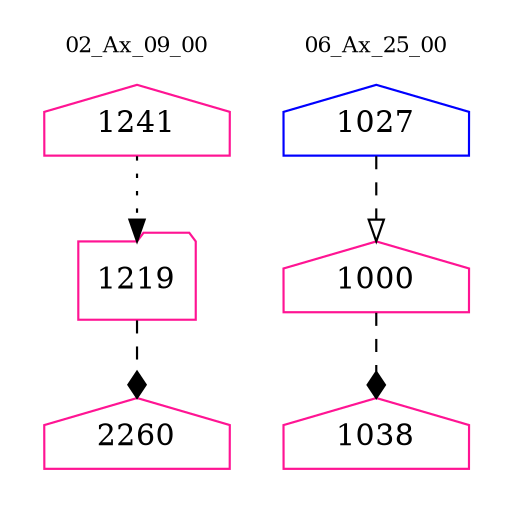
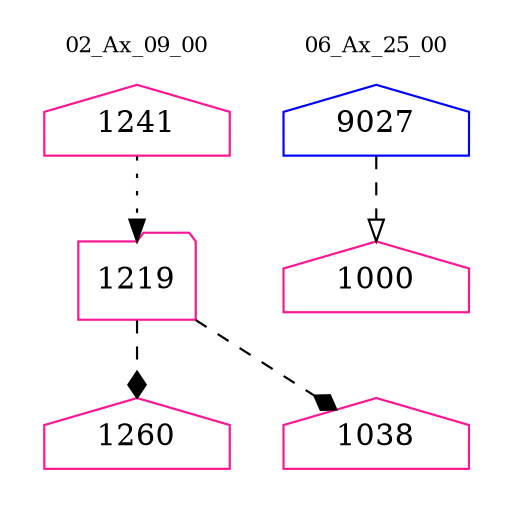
(376, 124) -> (376, 124)
(376, 342) -> (234, 344)
(137, 437) -> (137, 437)
